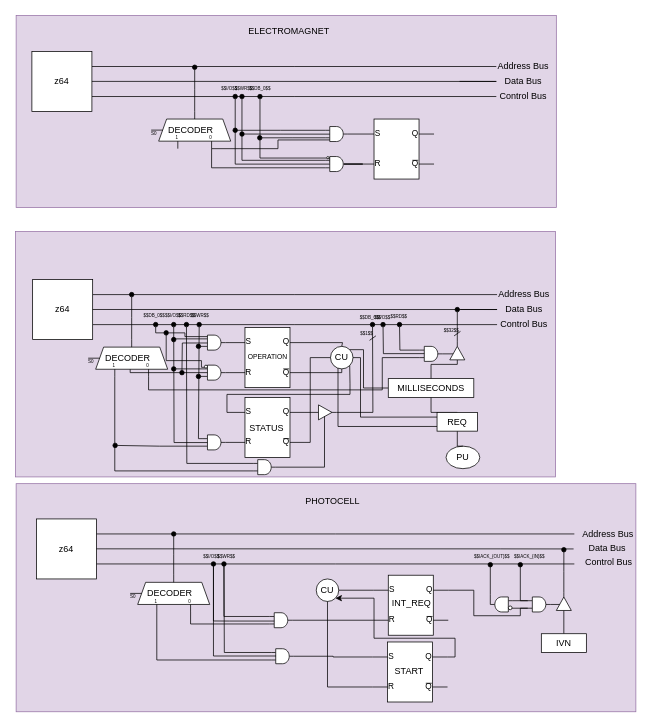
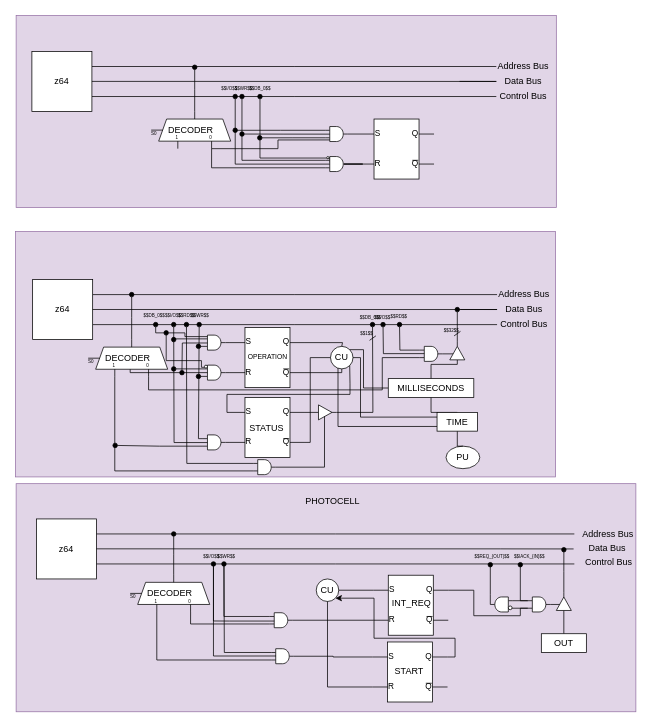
(289, 31) -> none
(457, 422) -> (457, 422)
(492, 557) -> (492, 557)
(564, 643) -> (564, 643)
